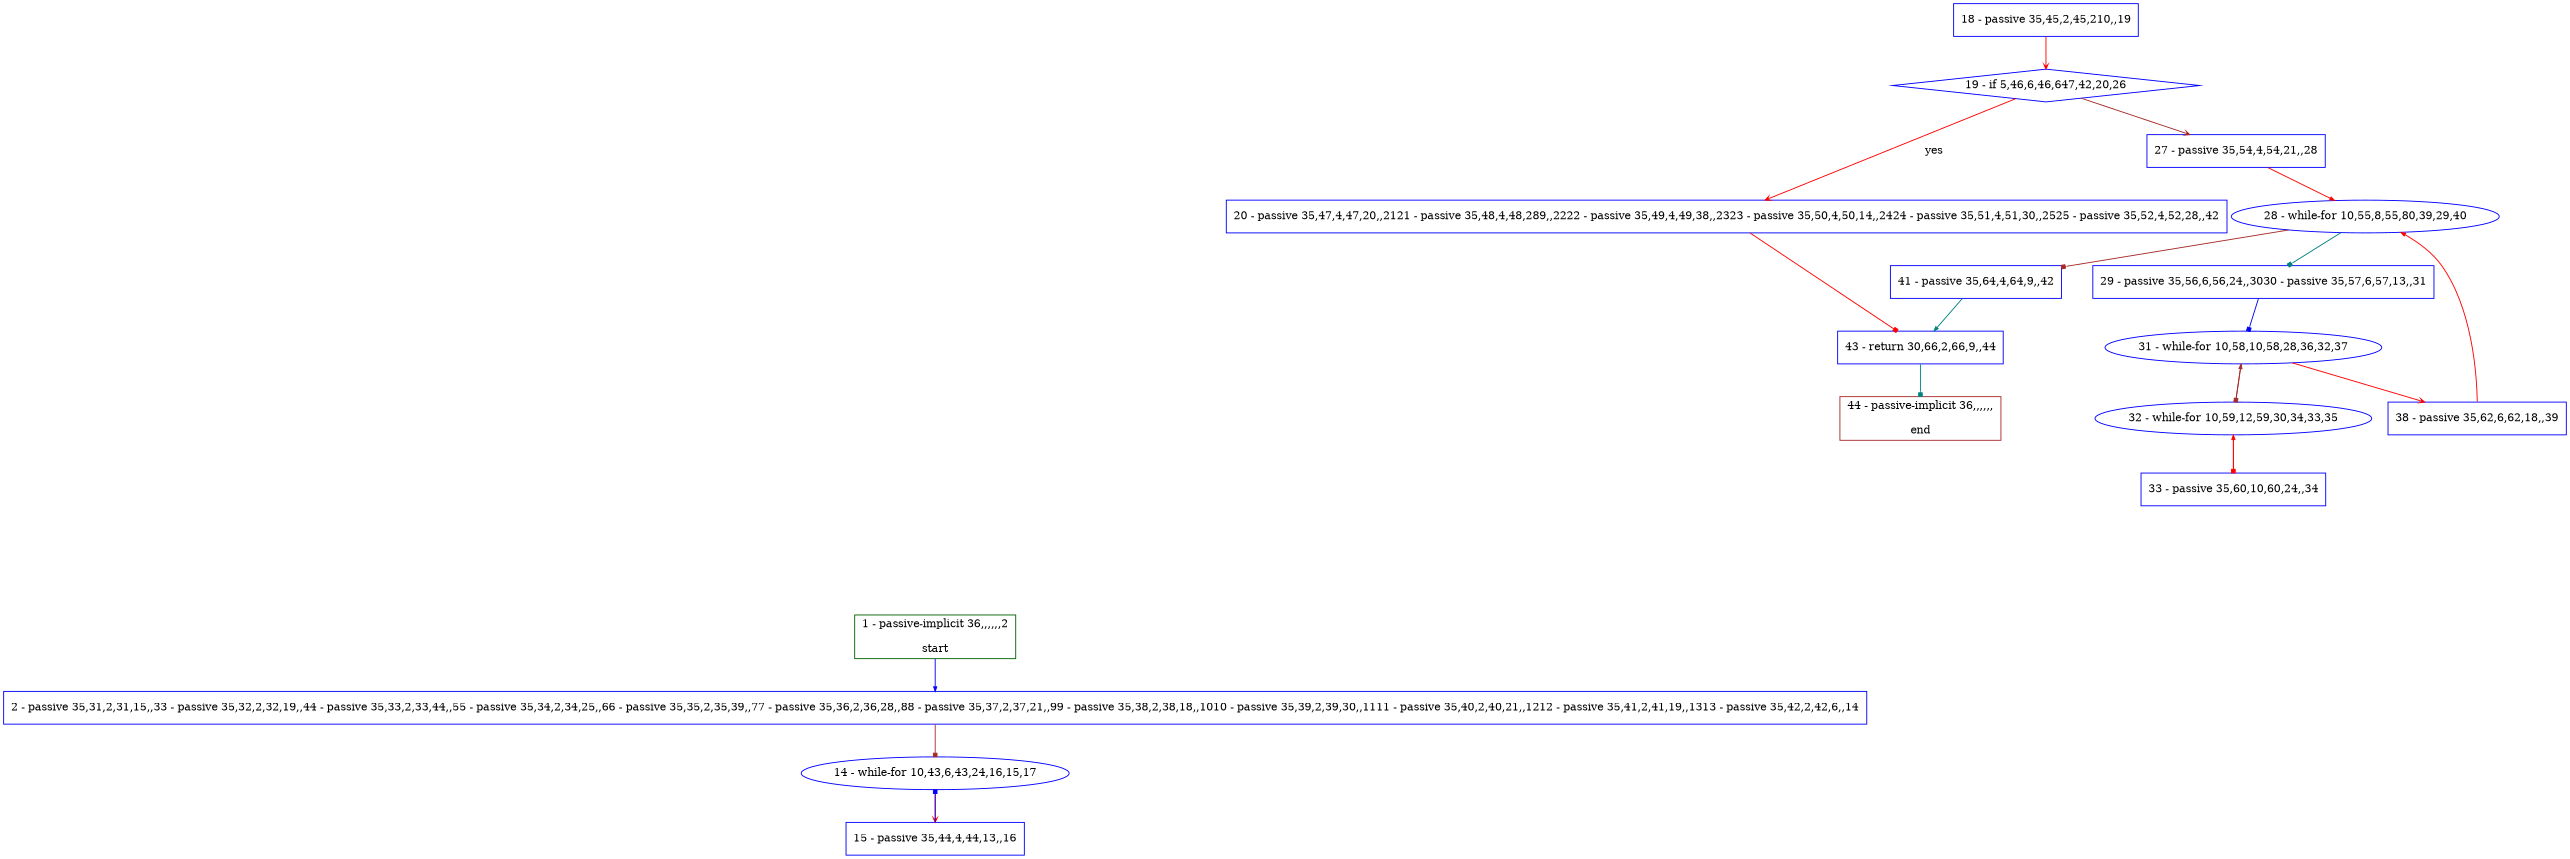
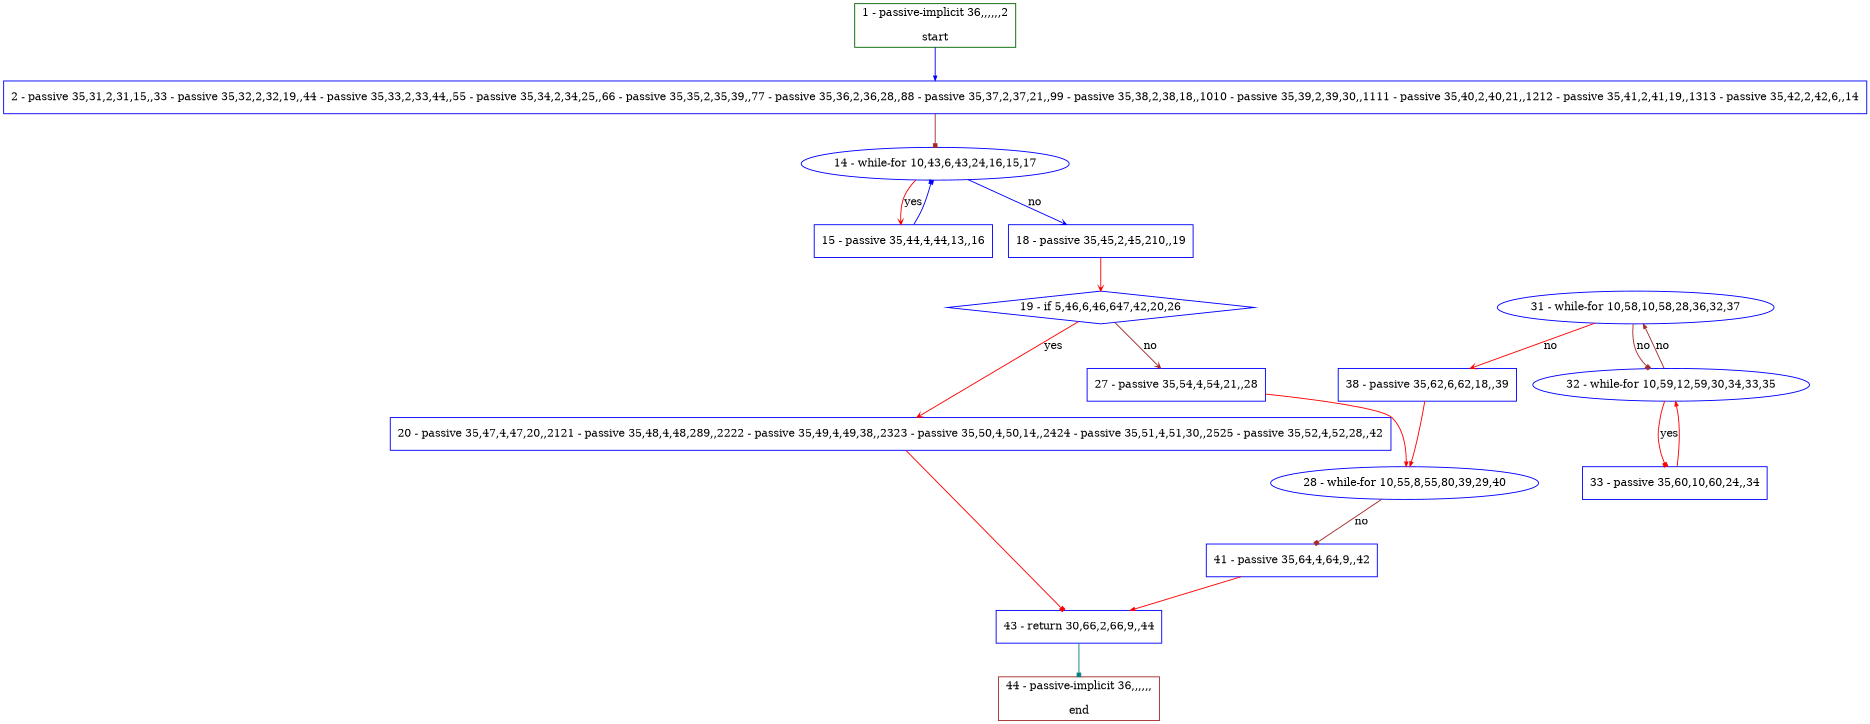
none -> (1015, 201)
(2263, 282) -> none
(1950, 313) -> (1188, 593)
